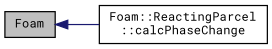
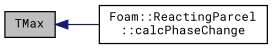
(30, 25) -> (30, 25)
